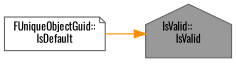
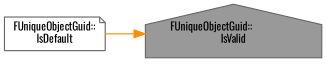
(189, 34) -> (234, 34)
